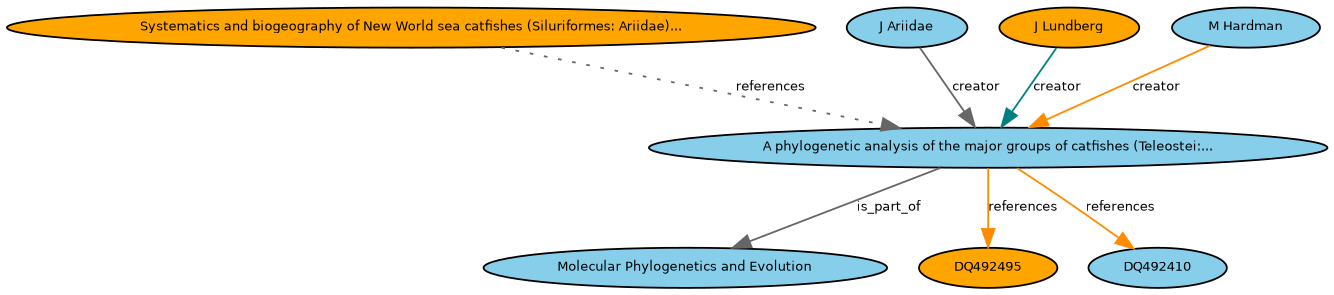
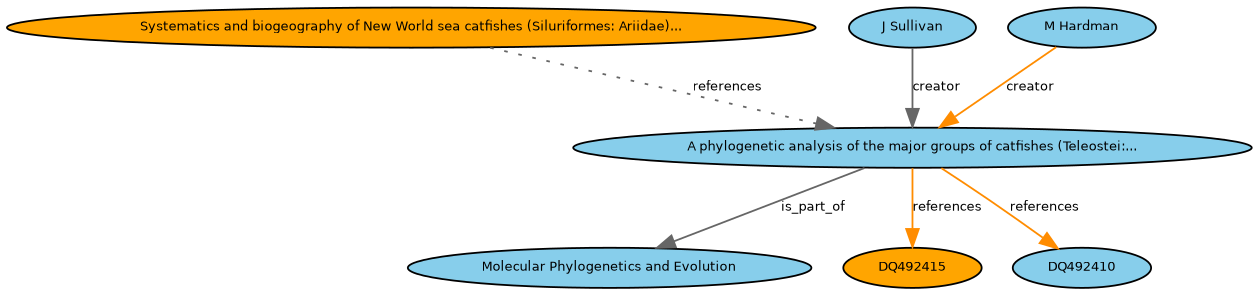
(907, 28) -> (912, 28)
(1069, 28) -> none
(988, 268) -> (912, 268)
